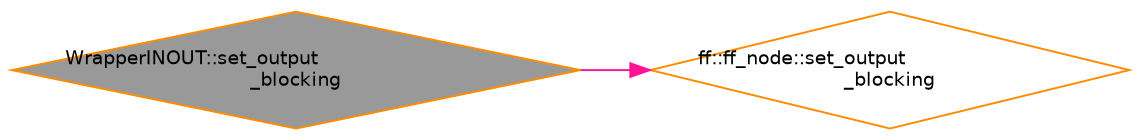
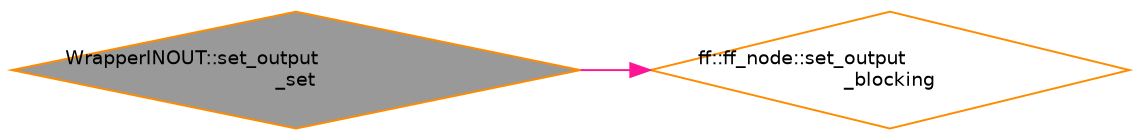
(296, 70) -> (296, 70)
